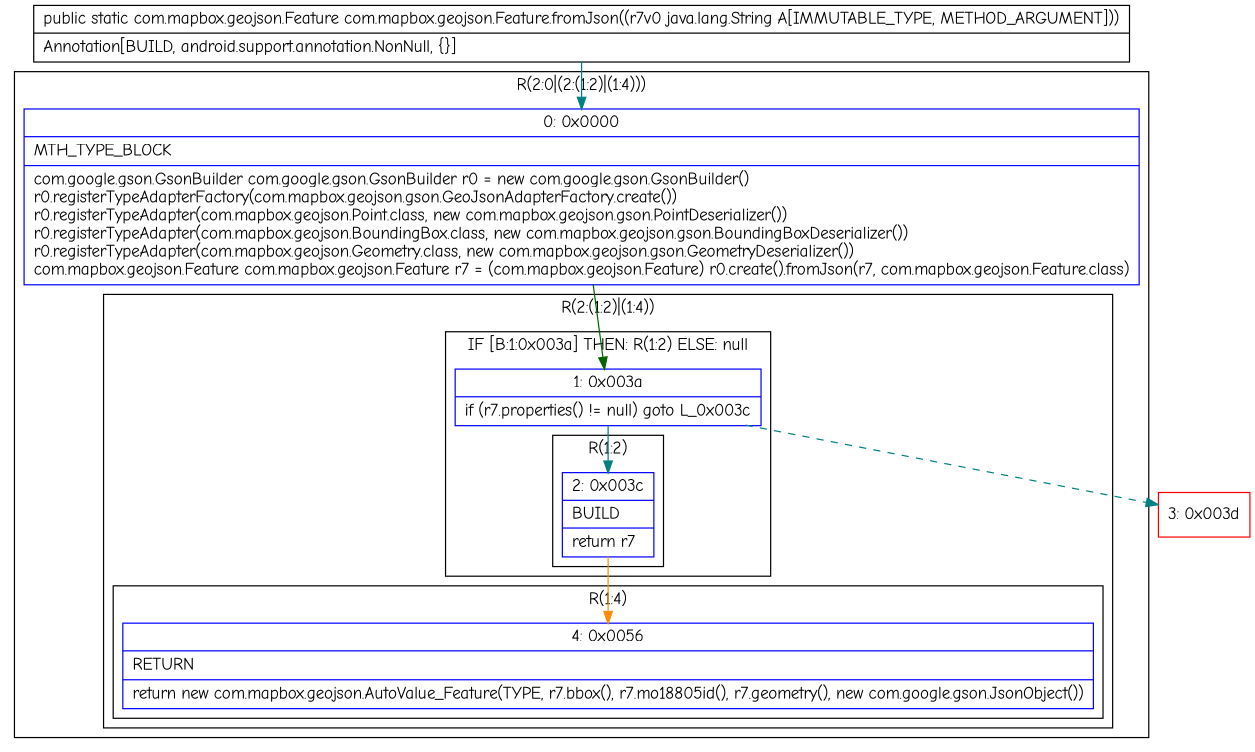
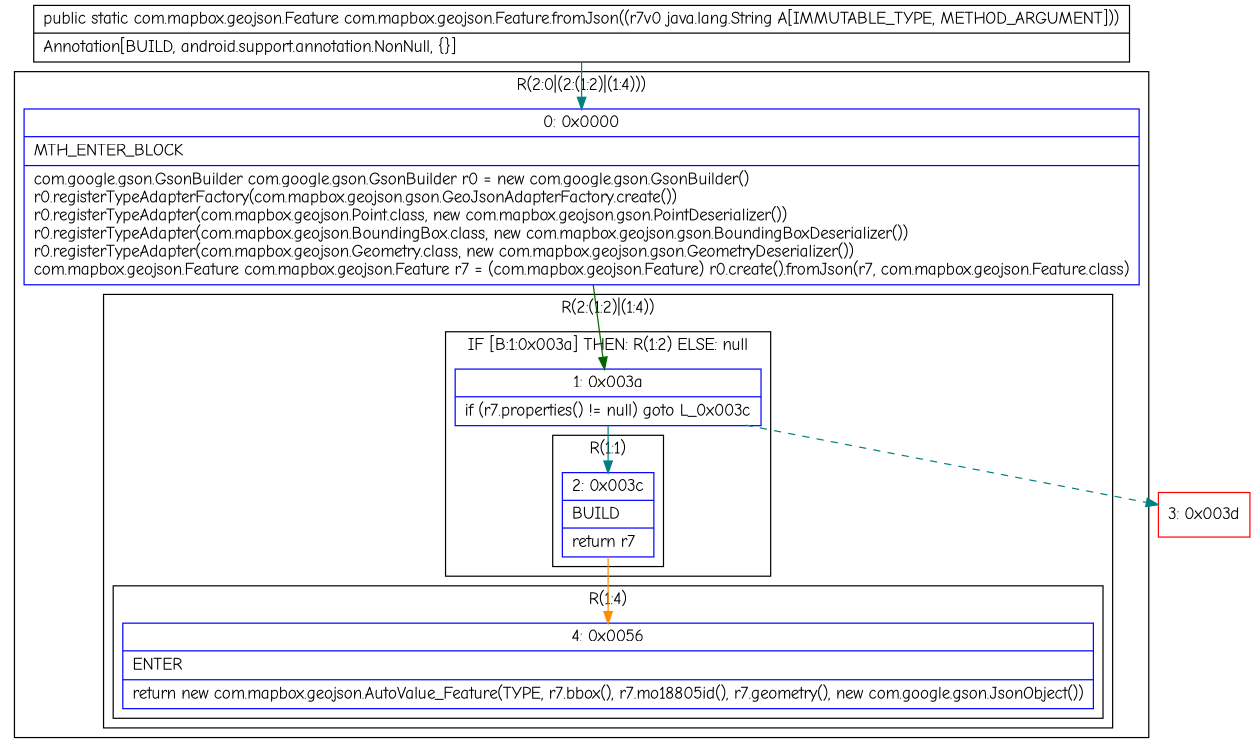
(103, 151) -> (108, 151)
(608, 449) -> (608, 449)
(164, 665) -> (158, 665)
